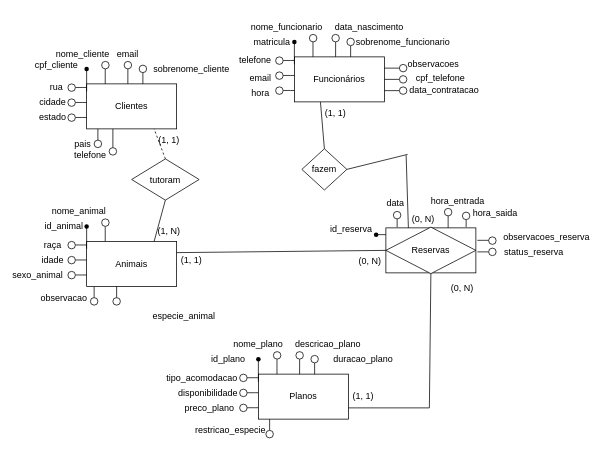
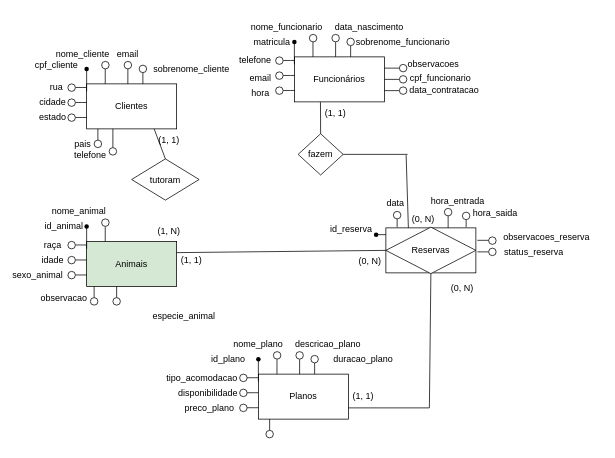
(441, 78) -> (441, 78)
(160, 144) -> (160, 144)
(324, 169) -> (321, 154)
(160, 221) -> none
(132, 264) -> (132, 264)
(230, 430) -> none
